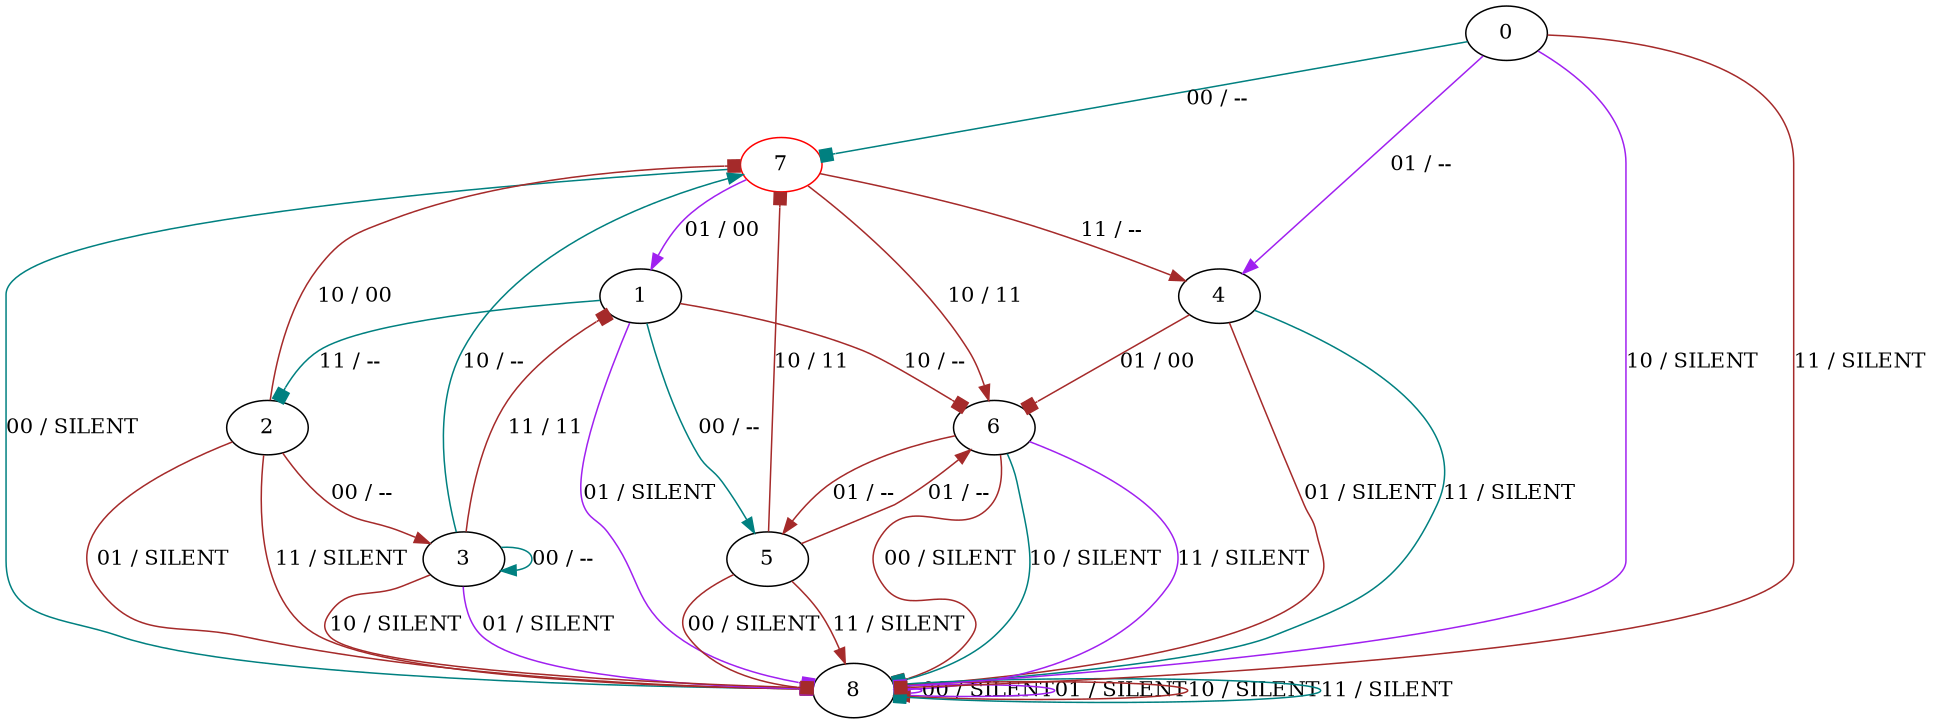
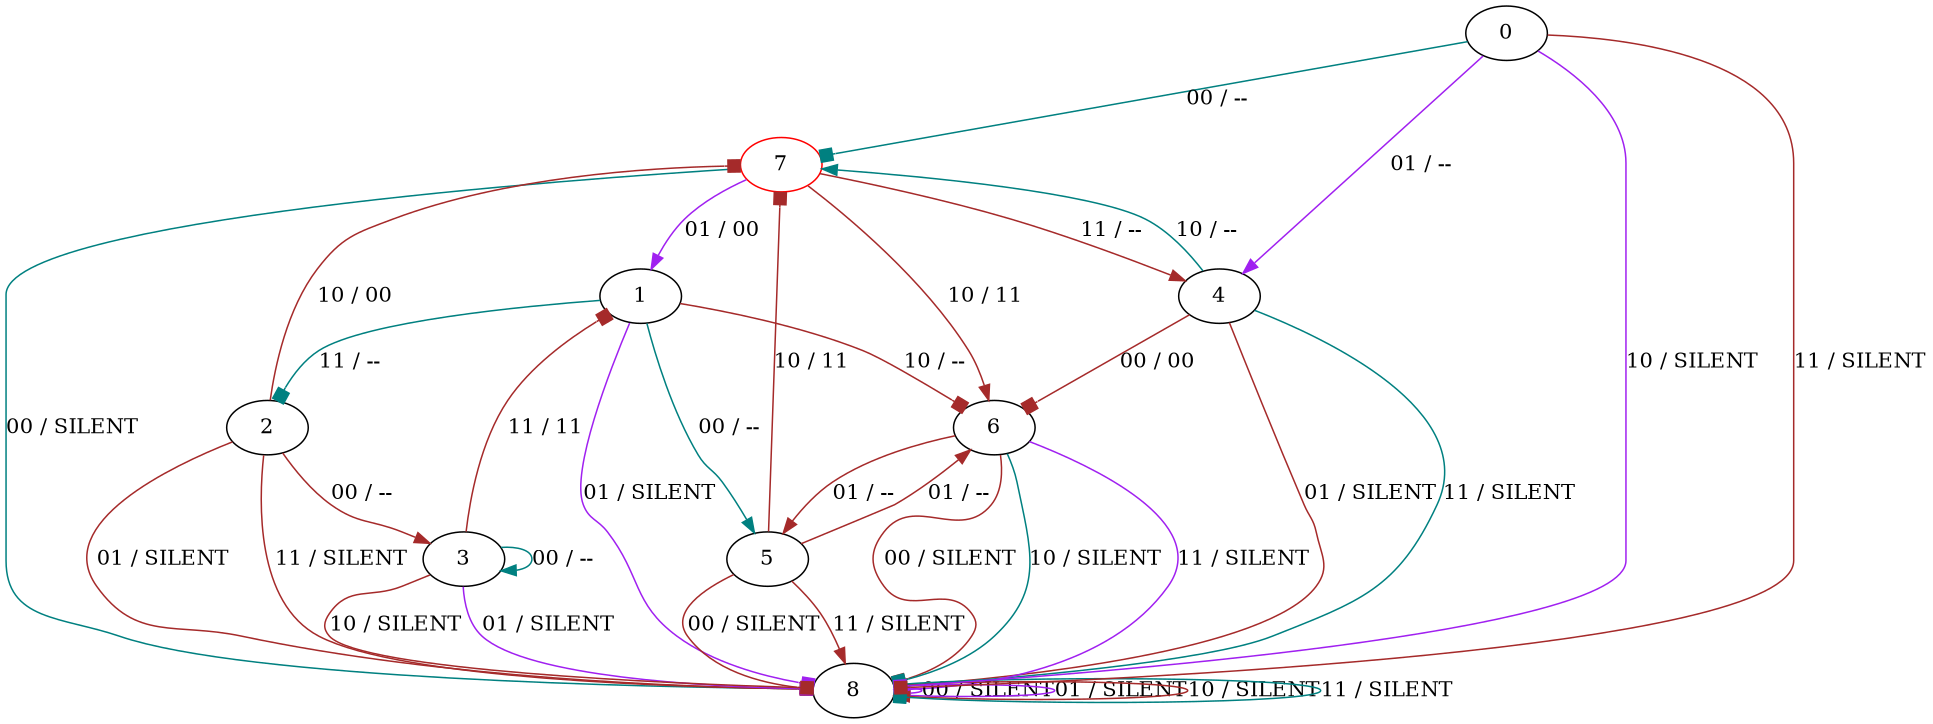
(505, 296) -> (1032, 191)
(1158, 362) -> (1158, 362)
